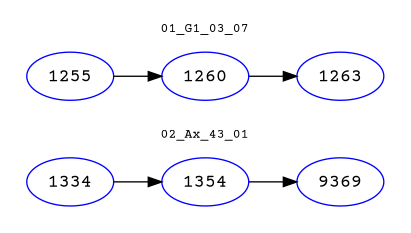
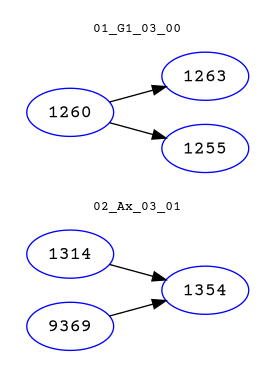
(205, 29) -> (138, 29)
(131, 76) -> (131, 129)
(205, 134) -> (138, 207)
(70, 182) -> (70, 254)
(266, 182) -> (131, 310)
